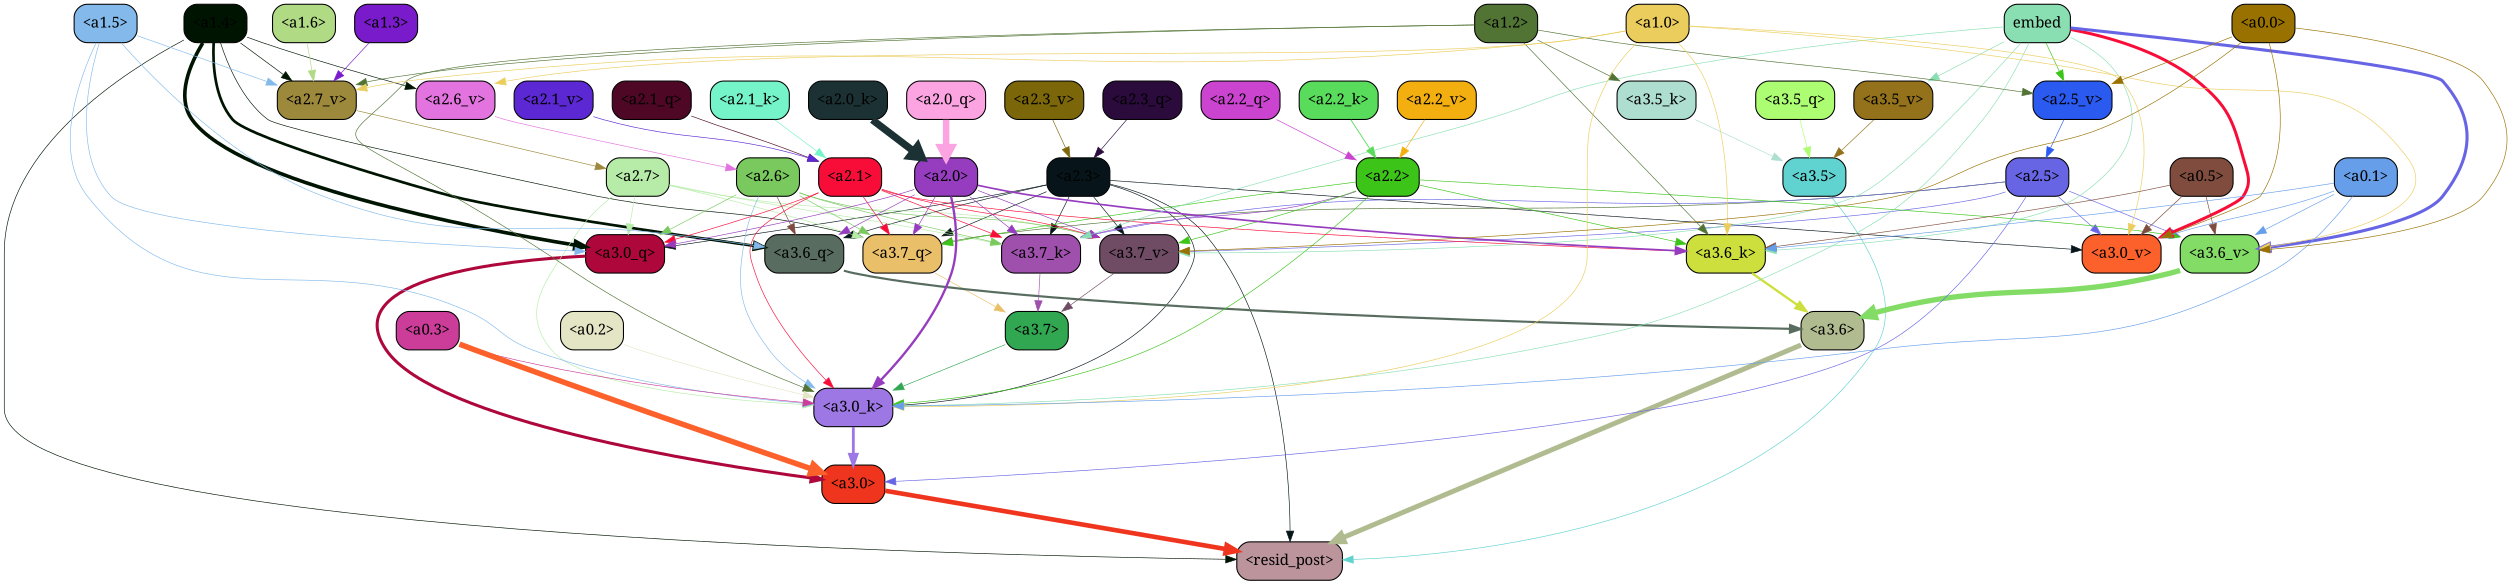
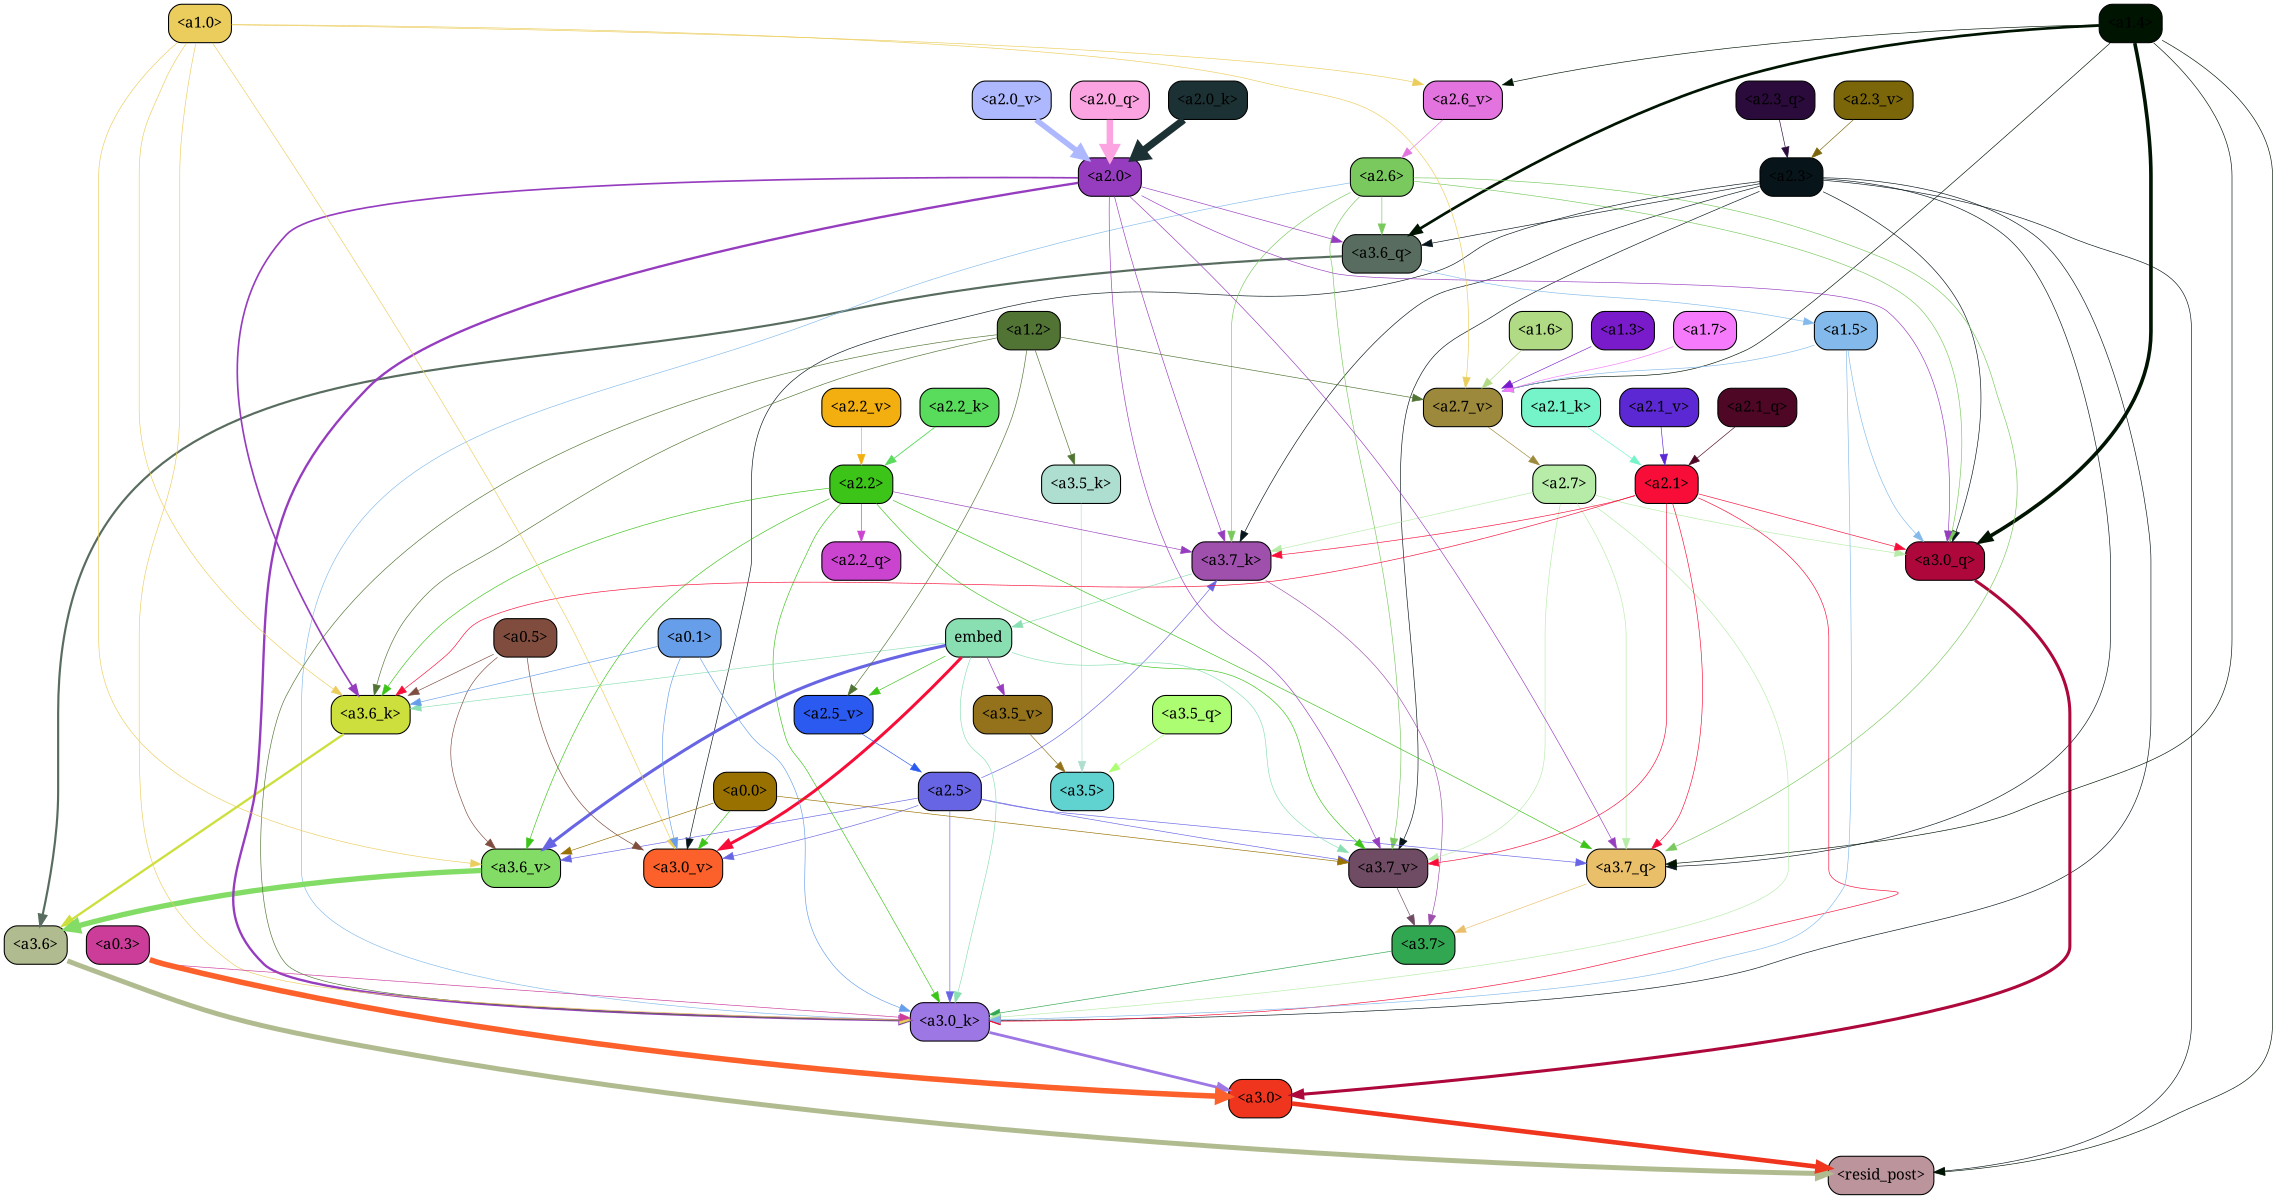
(2177, 58) -> none
(1969, 60) -> (994, 671)
none -> (1012, 100)
(1541, 101) -> (1111, 598)
(1311, 137) -> (861, 517)
(2273, 168) -> (717, 826)
(1400, 209) -> (1278, 834)
(784, 211) -> (1382, 210)
(2300, 212) -> none
(410, 221) -> (1612, 297)
(592, 331) -> none
none -> (1705, 331)
(1498, 432) -> (950, 901)
(1717, 478) -> none
